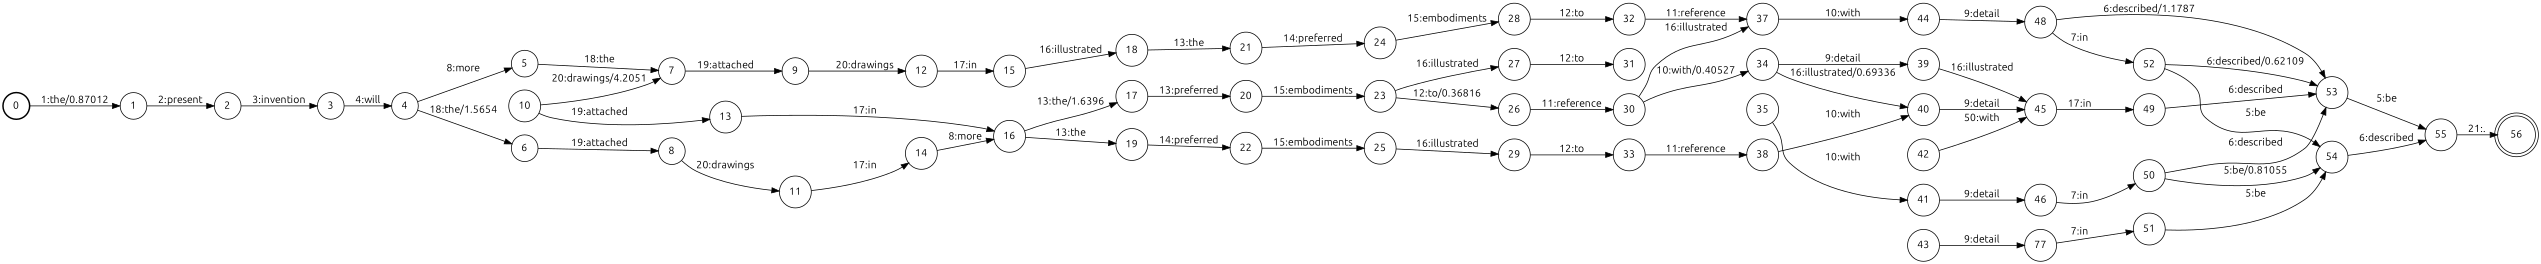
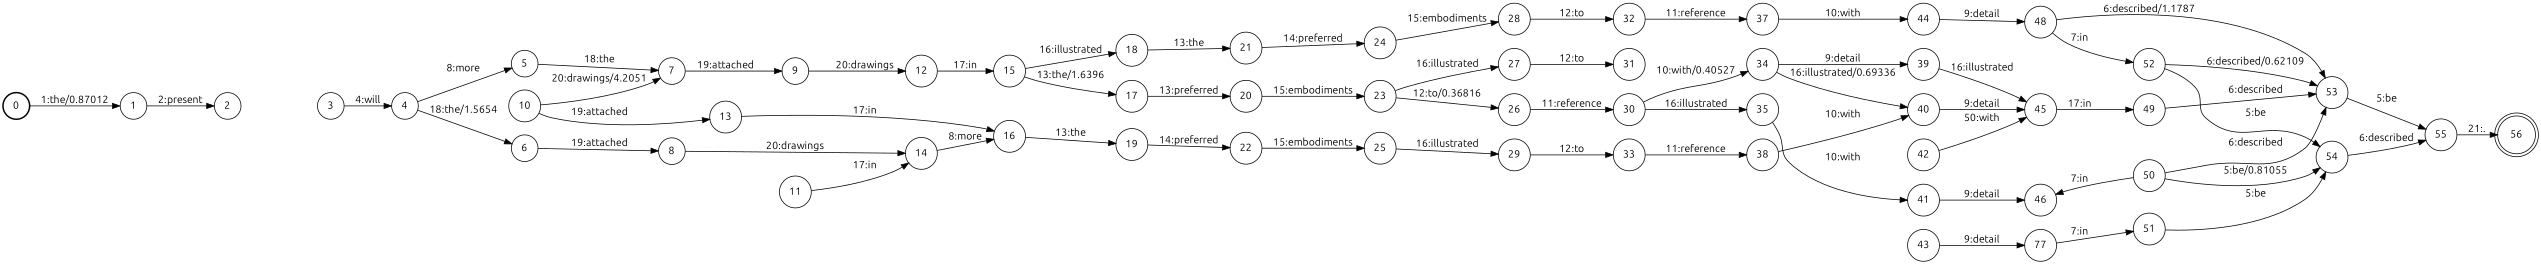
(1680, 50) -> (1692, 110)
(275, 106) -> none
(1067, 118) -> (1066, 87)
(724, 182) -> (791, 152)
(2094, 201) -> (2098, 184)
